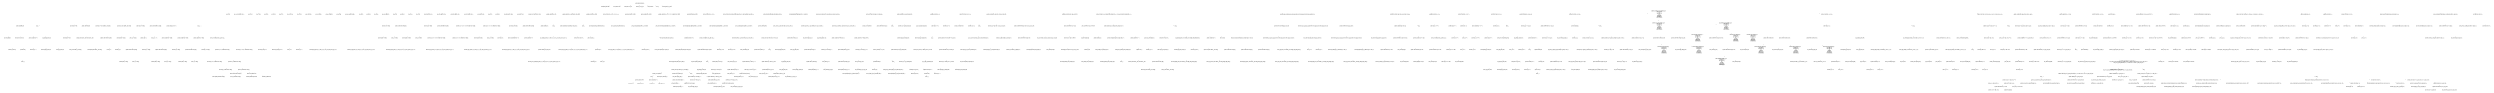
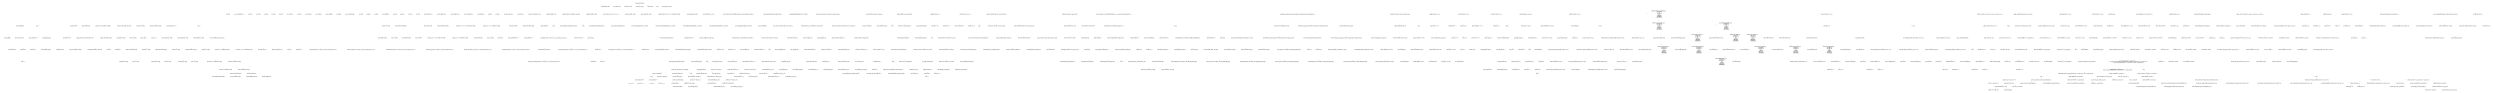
(2149, 83) -> none
